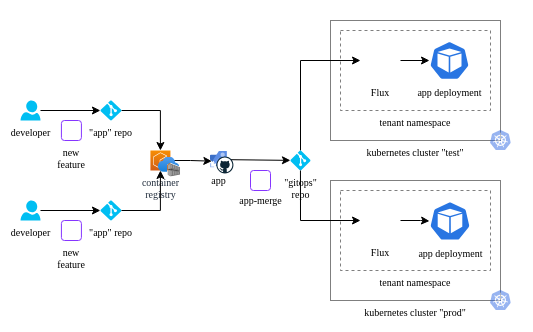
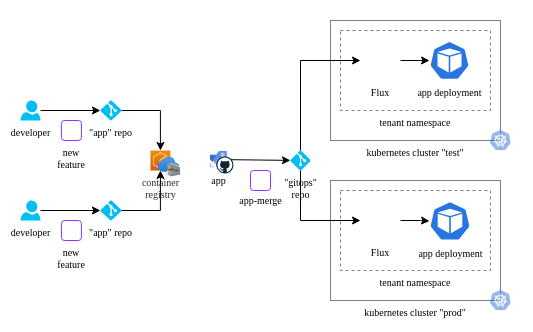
(189, 161) -> none
